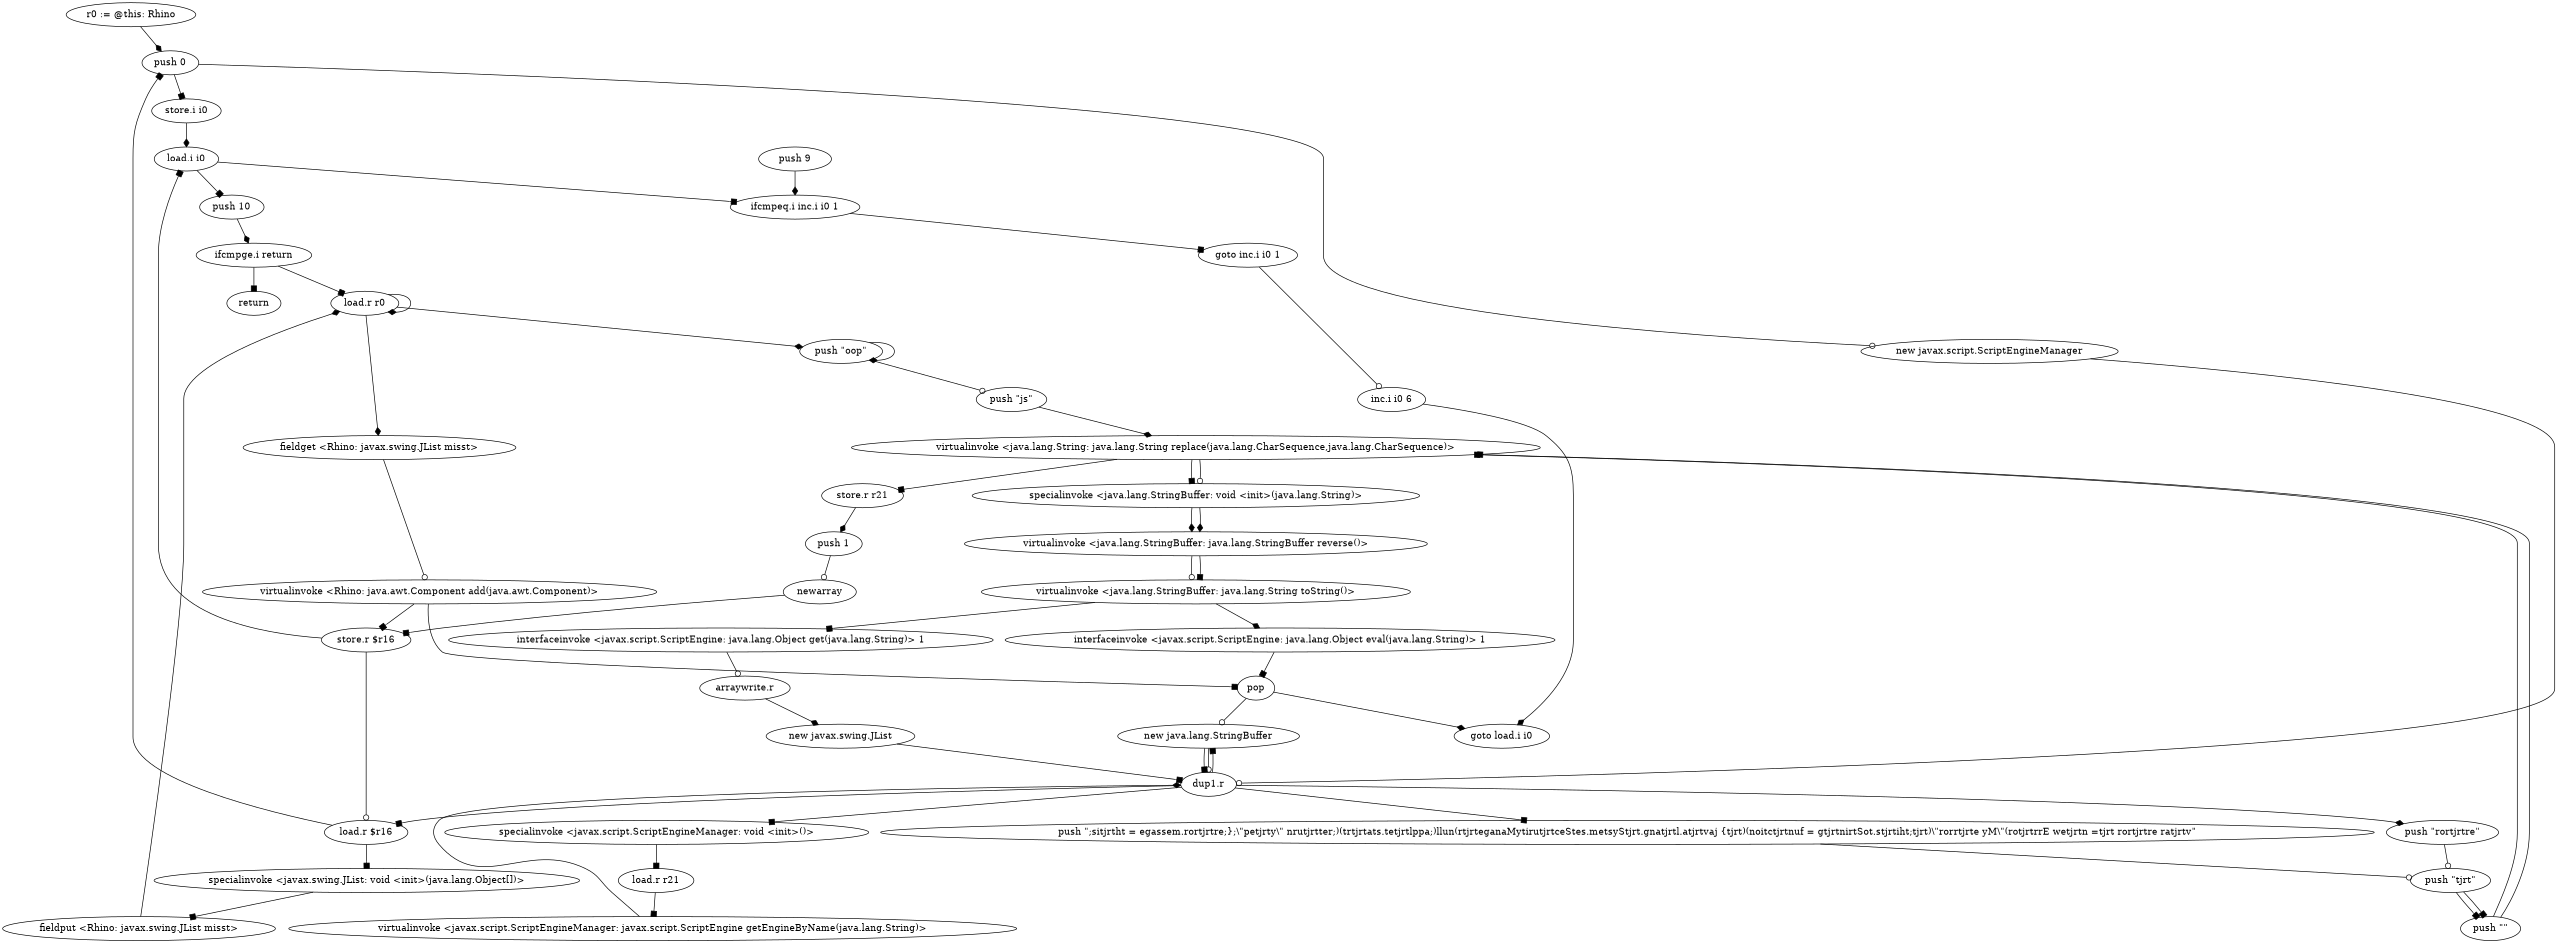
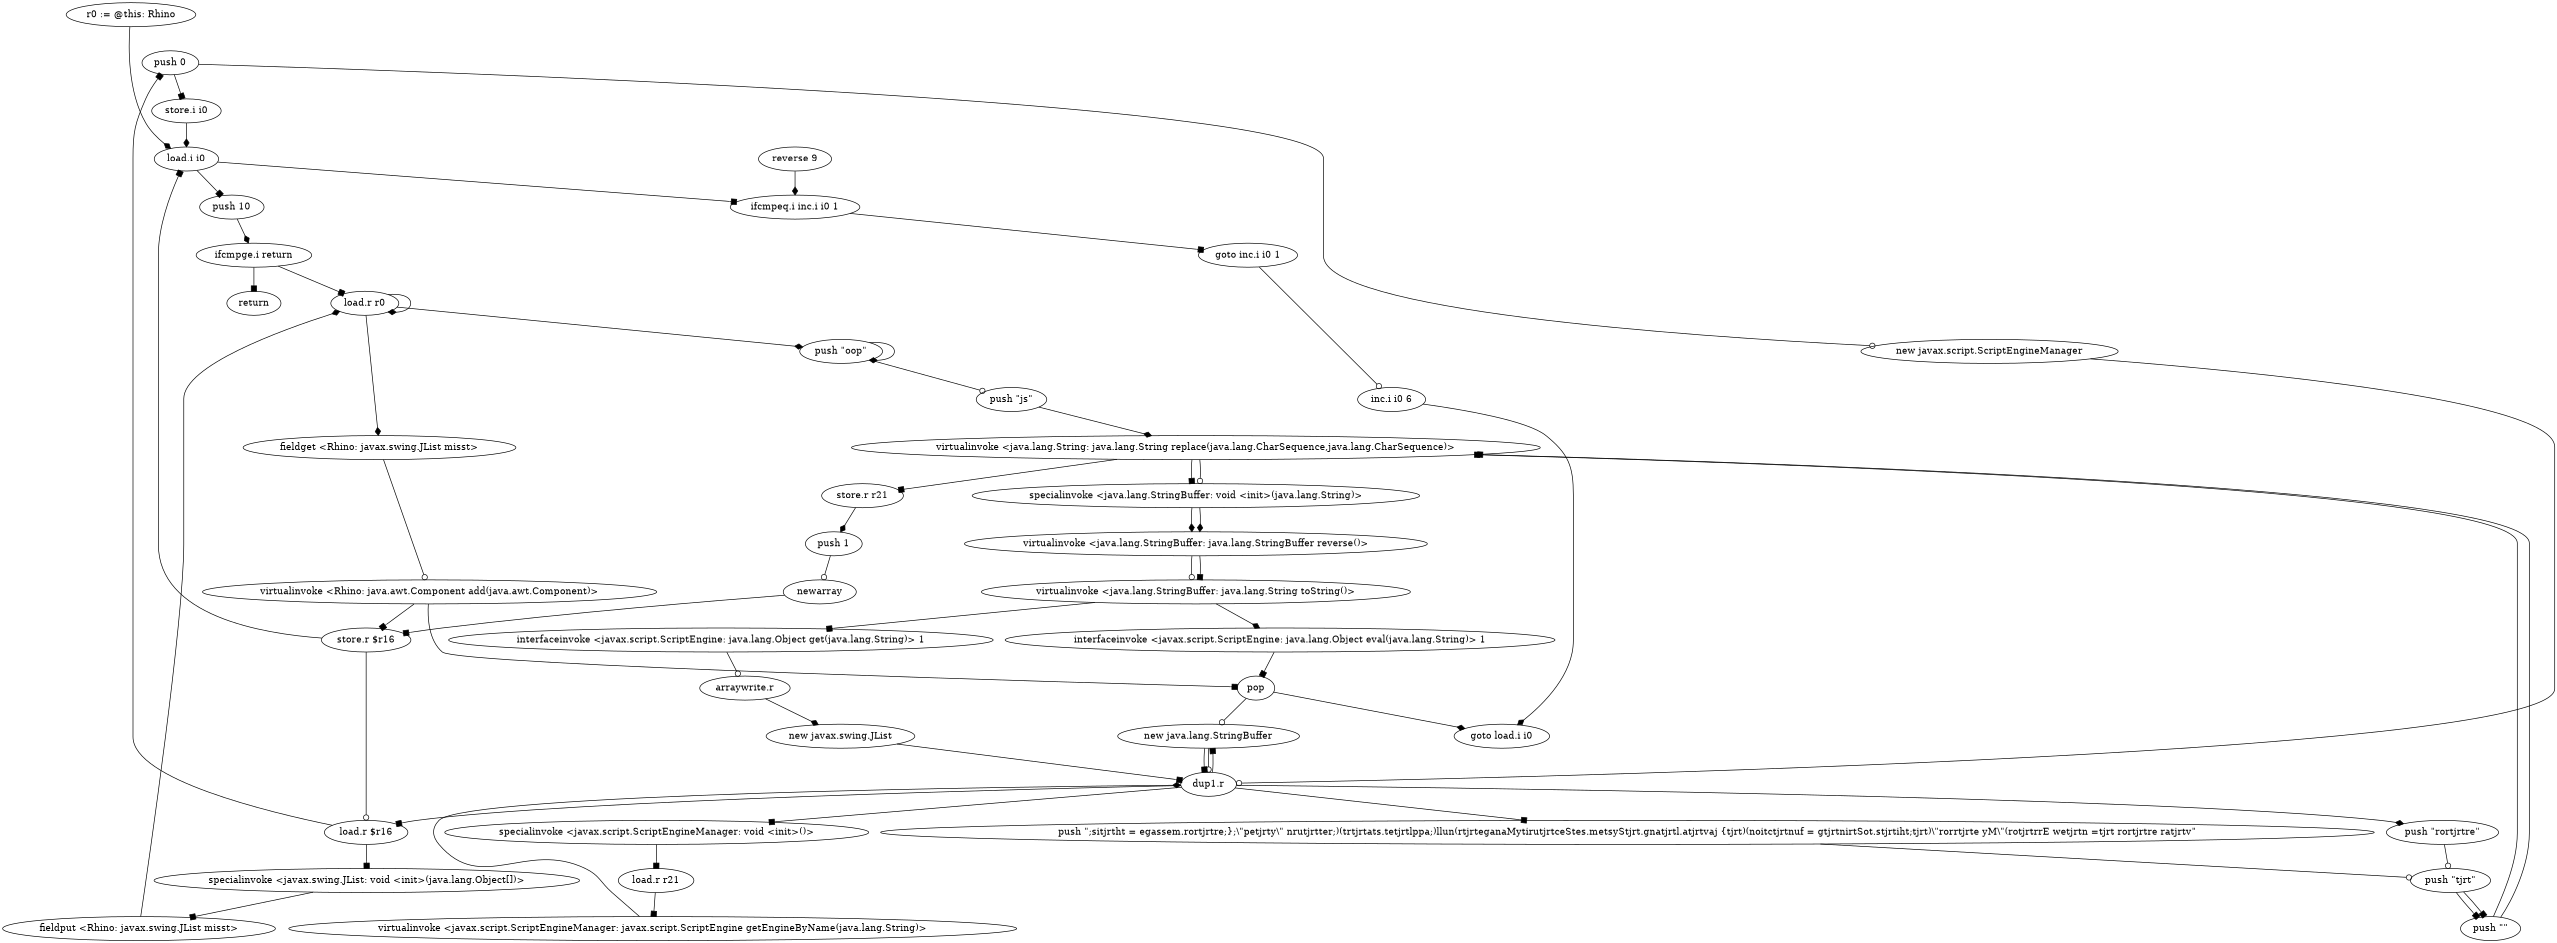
(148, 36) -> (134, 90)
(795, 159) -> (795, 159)
